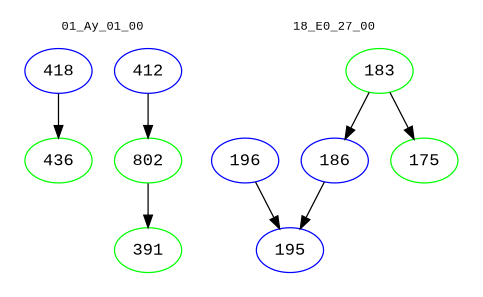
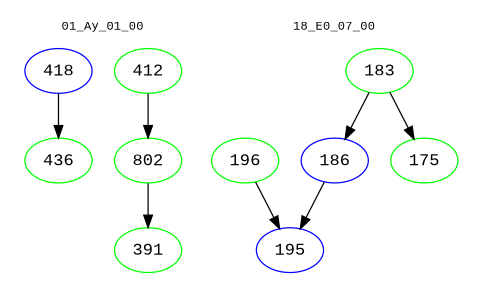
(335, 27) -> (335, 27)
(148, 71) -> (148, 71)
(245, 161) -> (245, 161)
